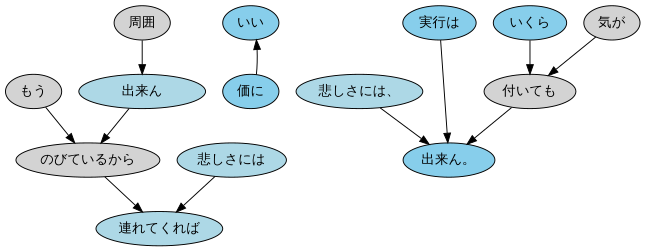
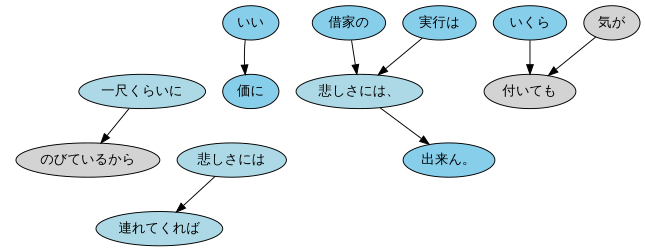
(142, 23) -> none
none -> (349, 23)
(257, 62) -> (244, 52)
(444, 87) -> (404, 53)
(34, 91) -> none
(142, 91) -> (142, 91)
(493, 123) -> none
(120, 191) -> none
